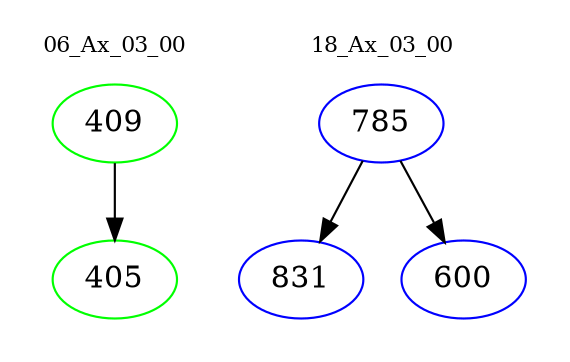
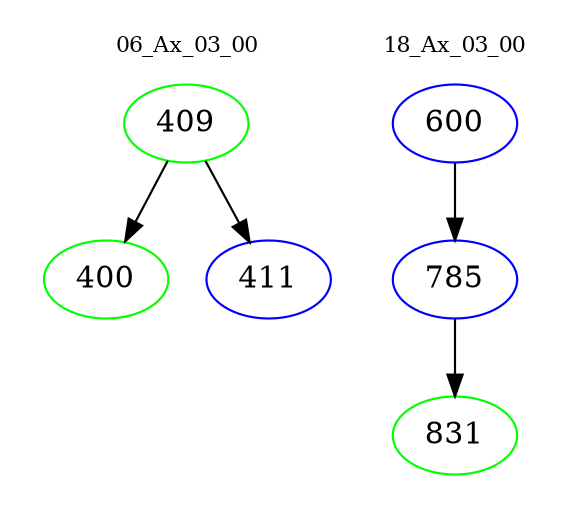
(417, 192) -> (455, 191)
(115, 280) -> (106, 280)
none -> (269, 280)
(301, 280) -> (455, 435)
